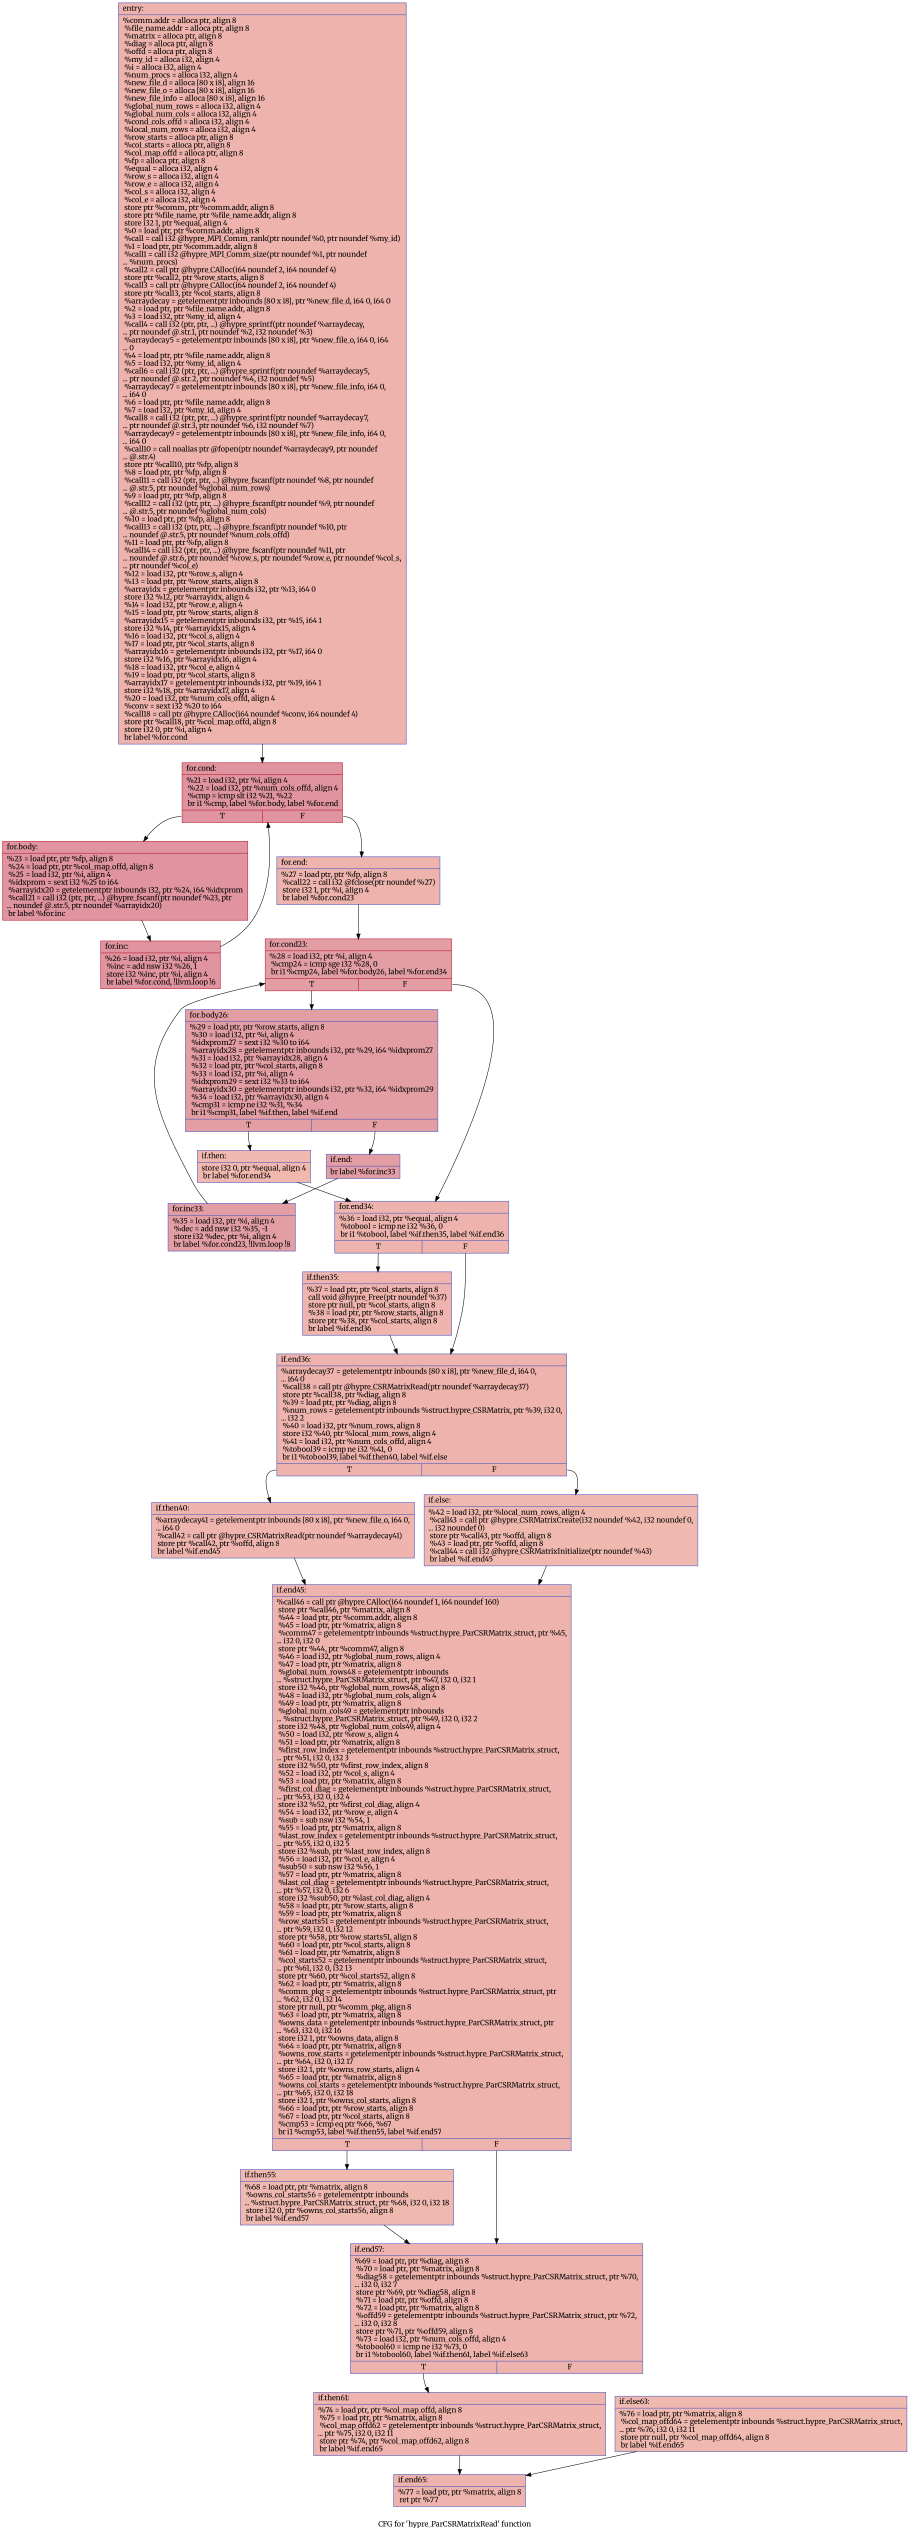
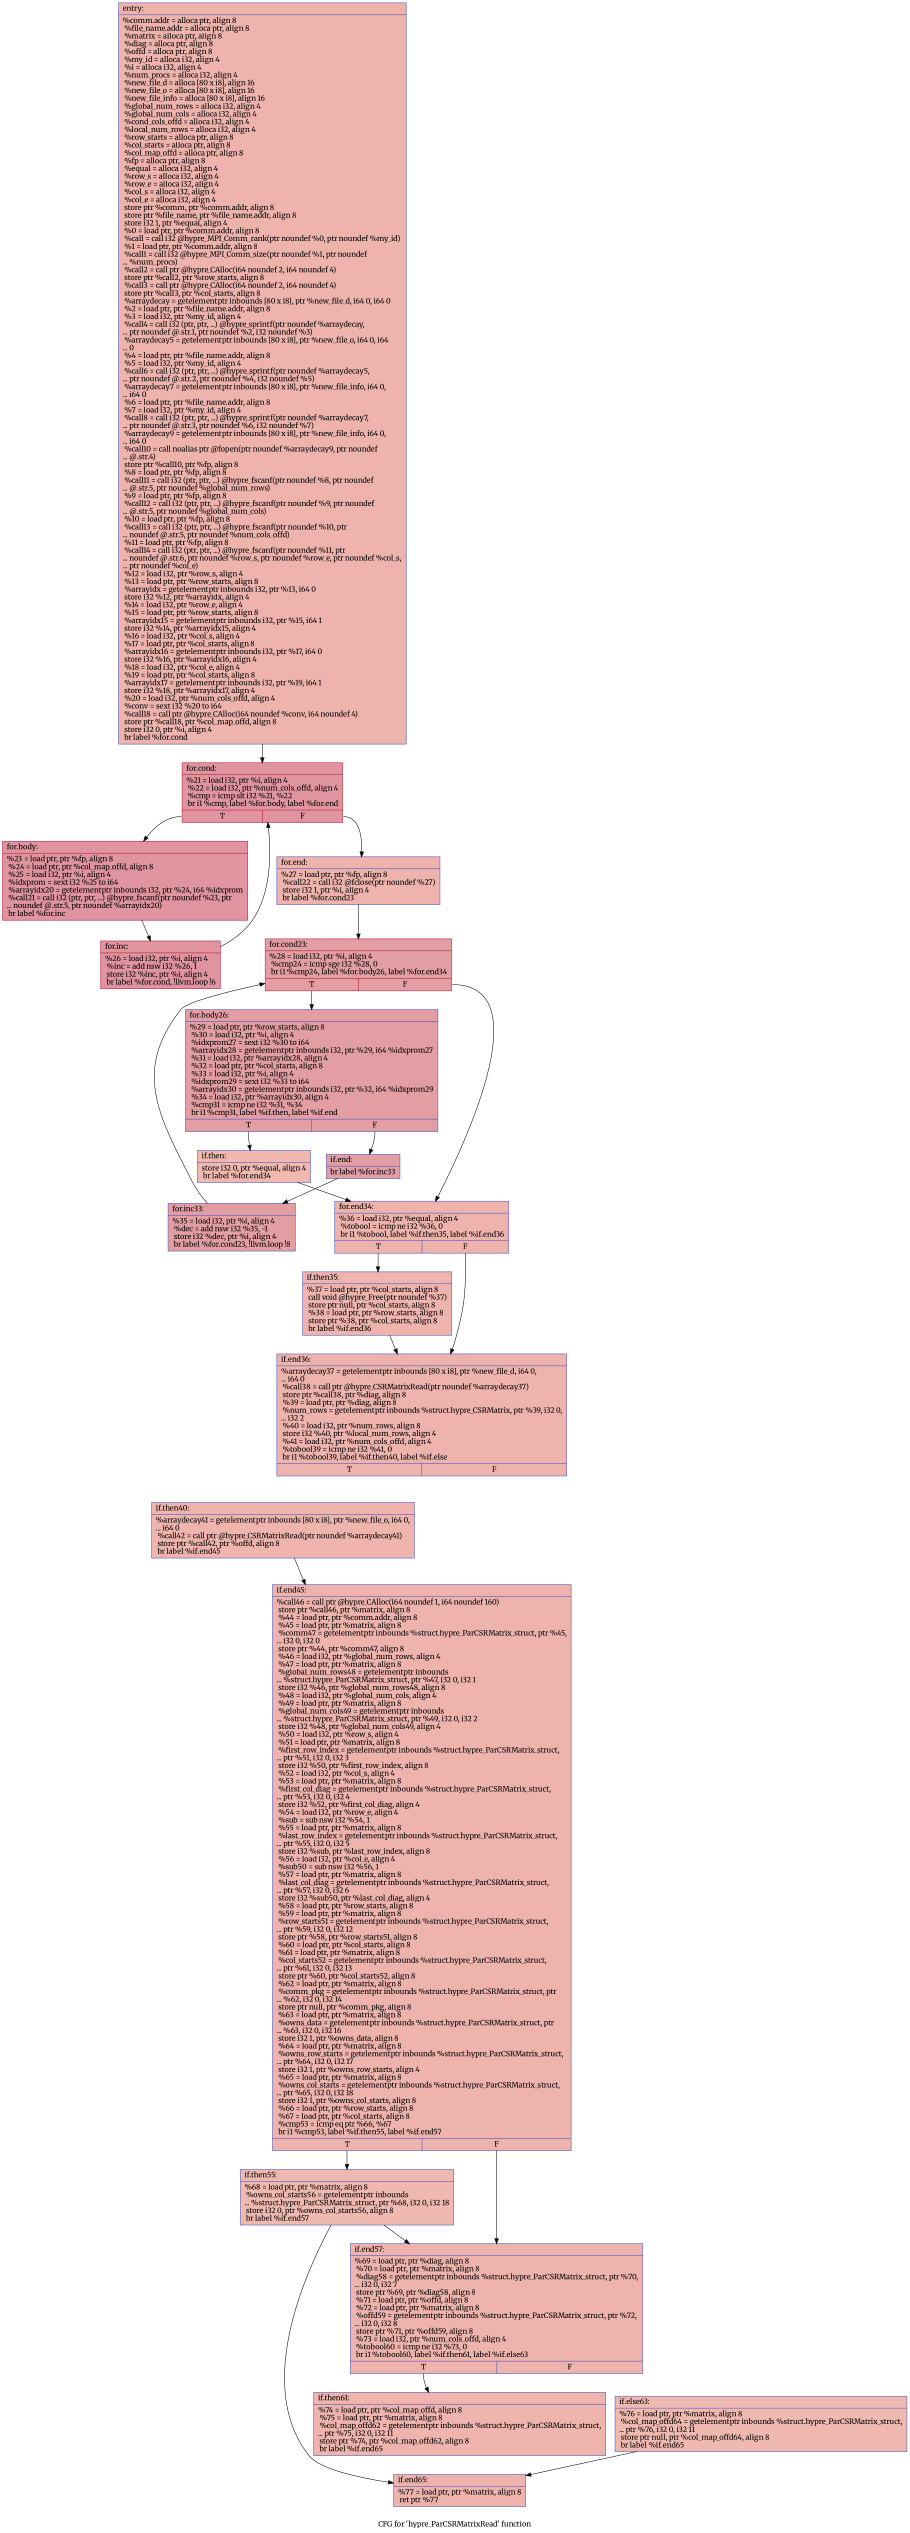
(266, 1481) -> none
(561, 1530) -> none
(460, 2462) -> (285, 2381)
